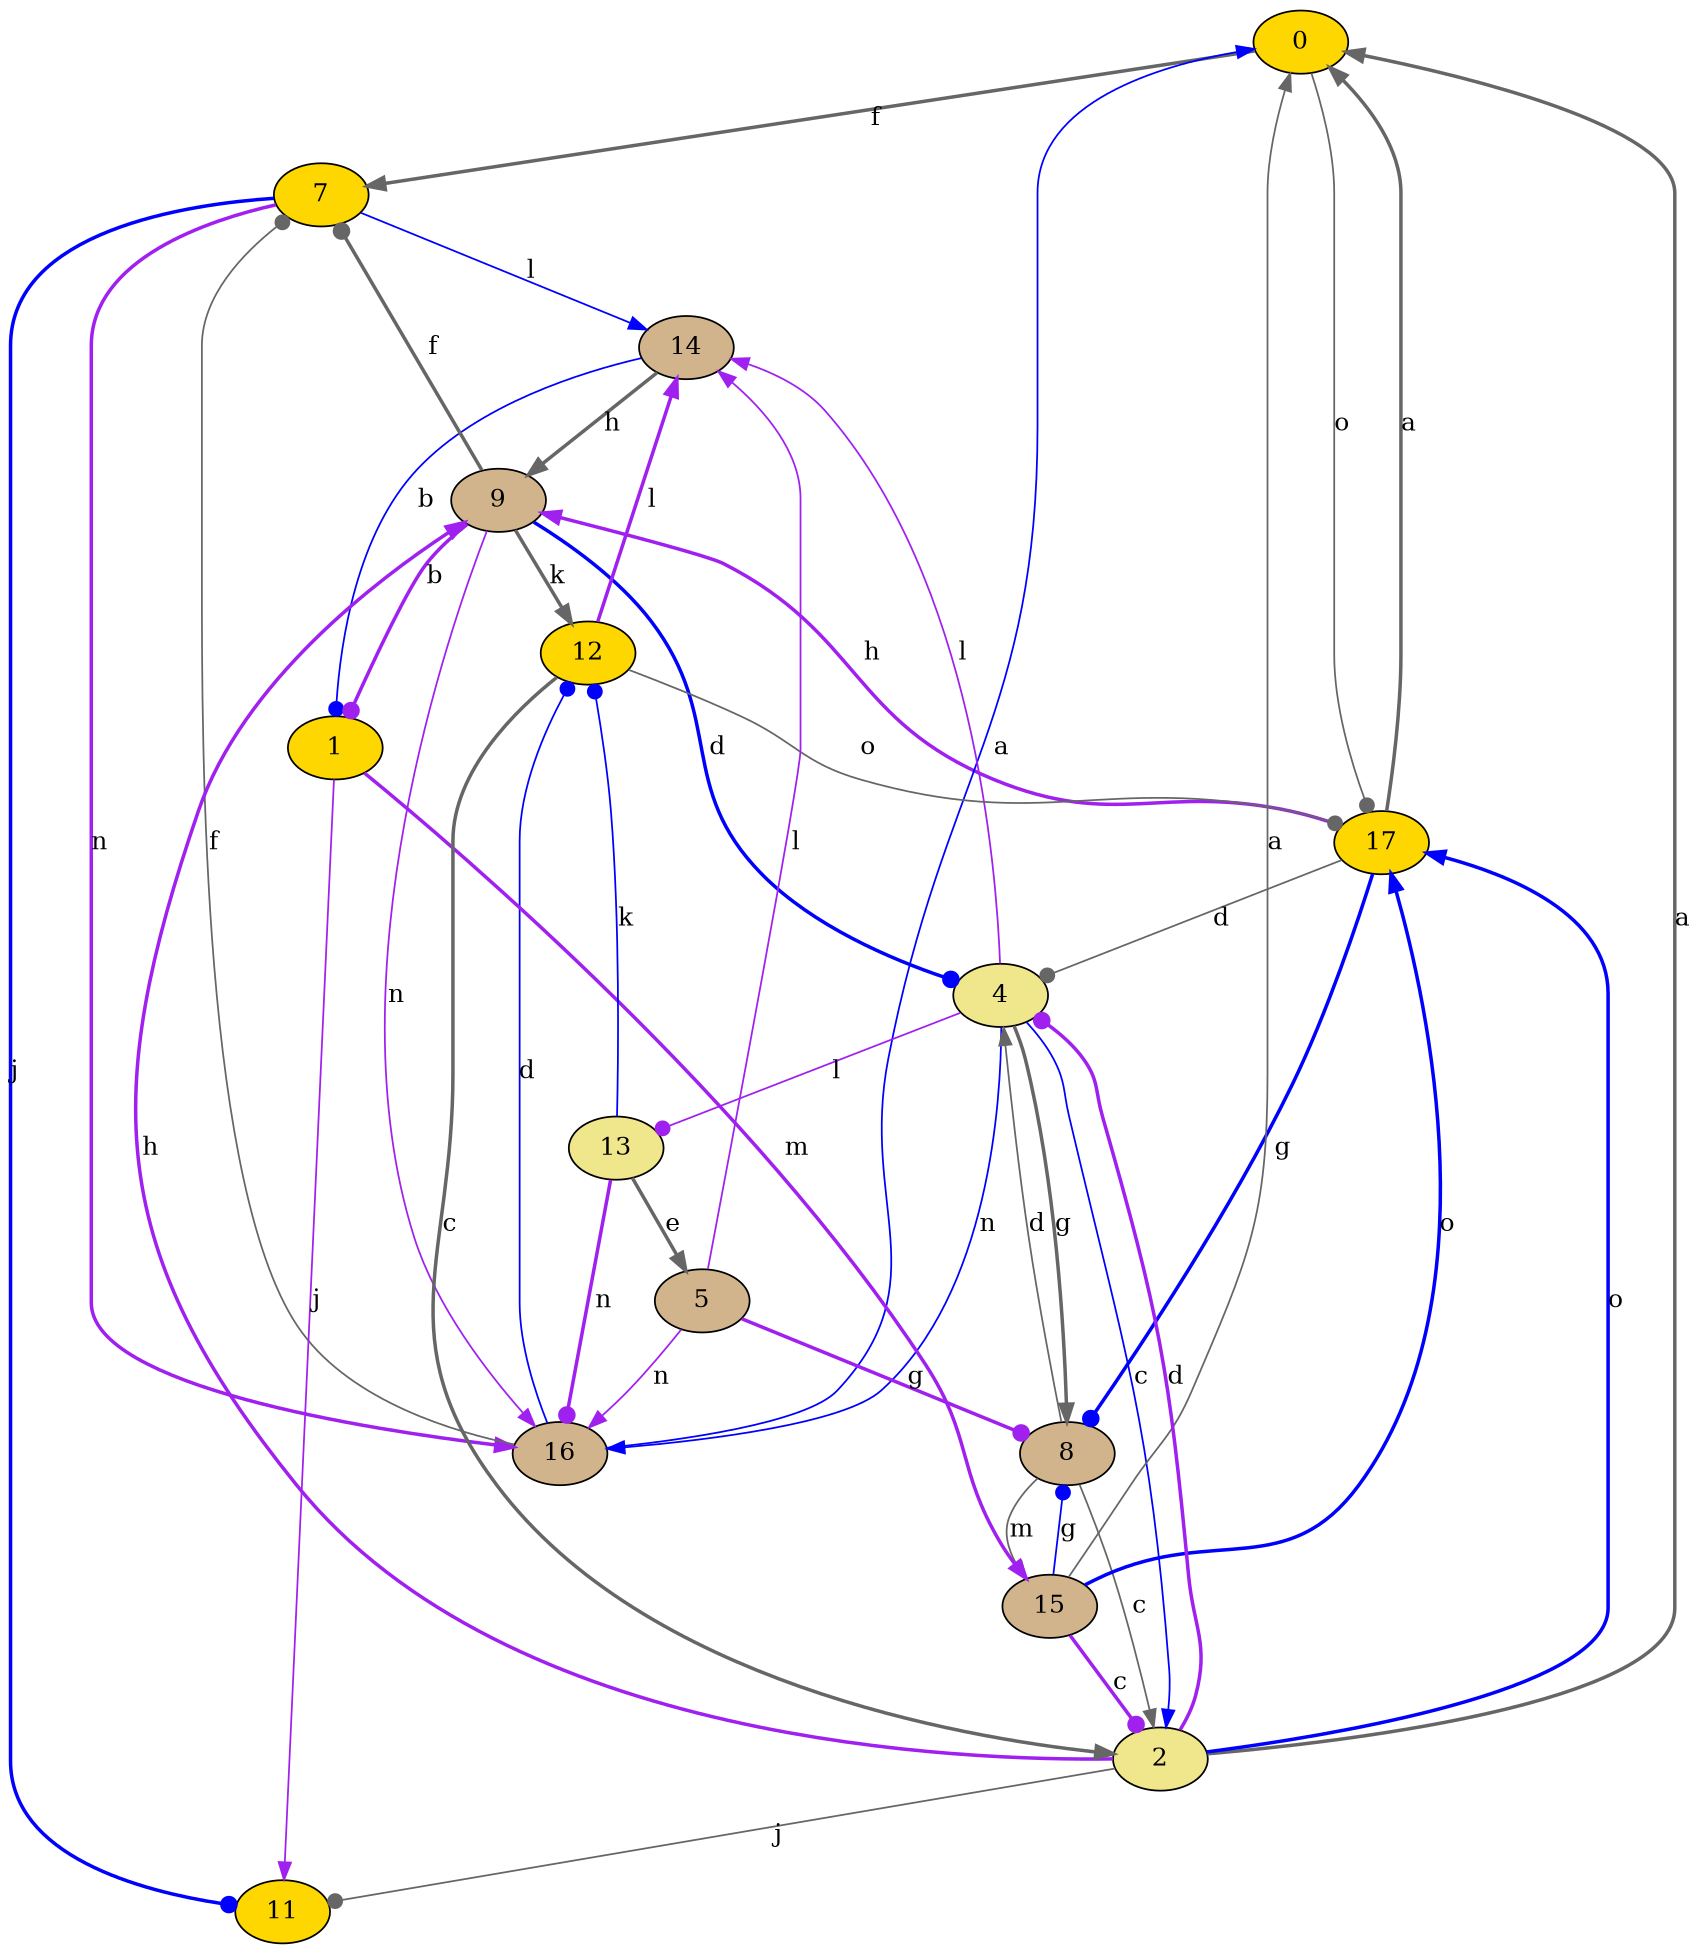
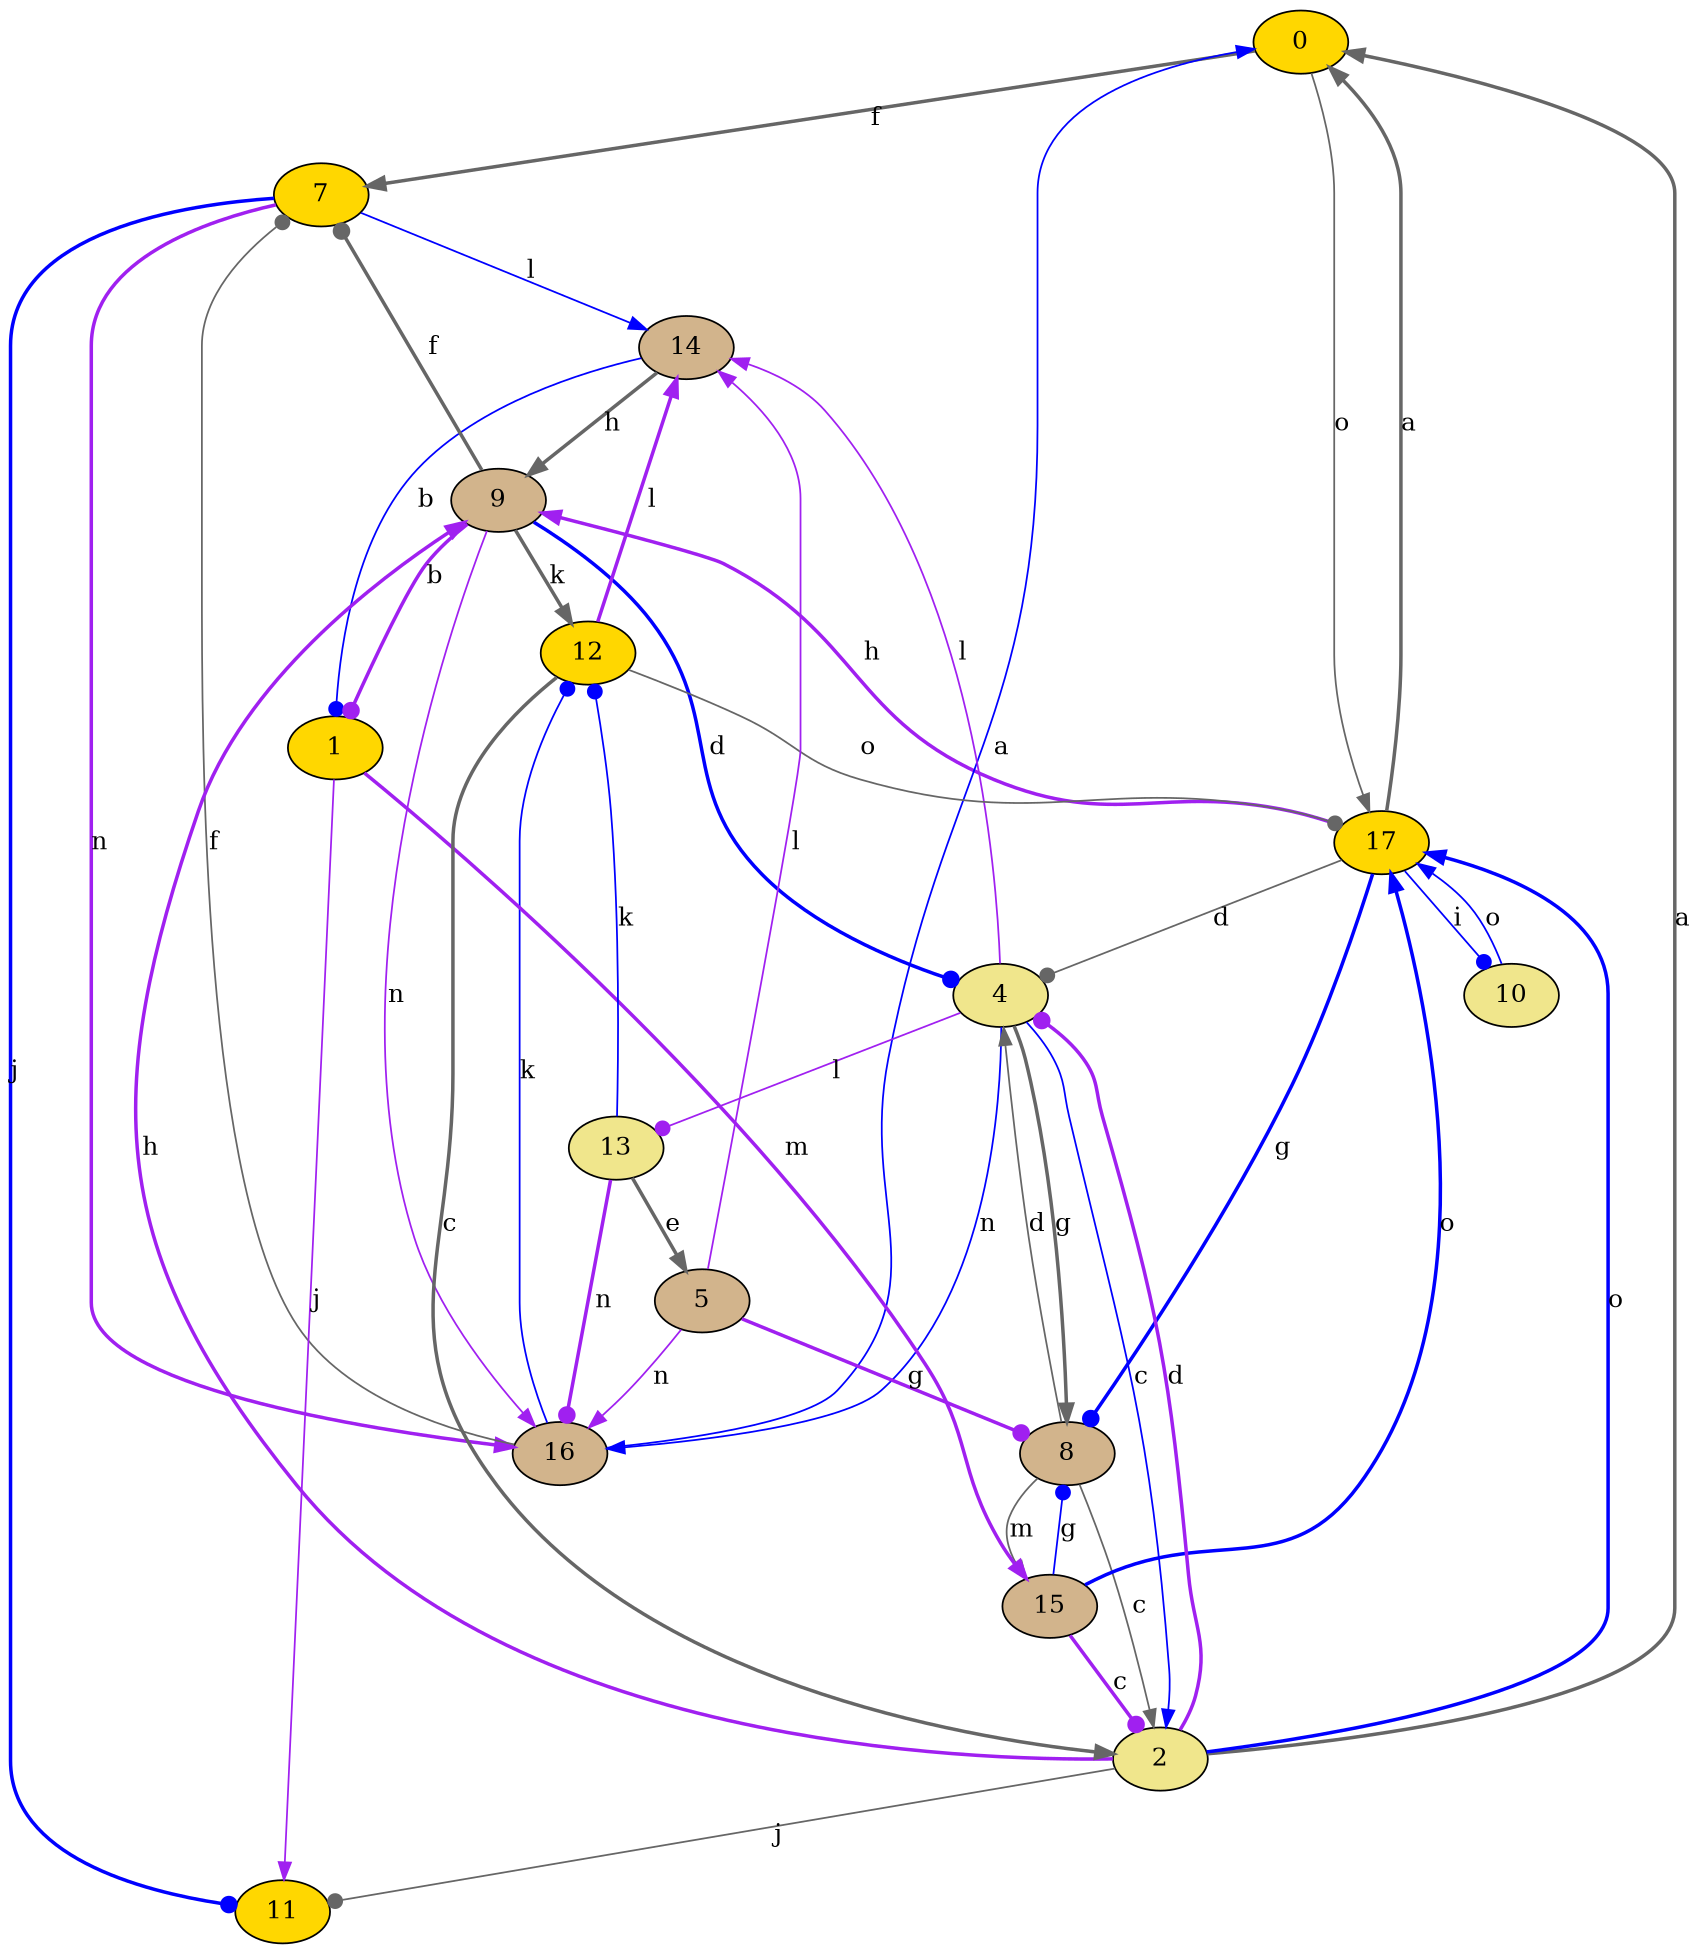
(1334, 436) -> (1334, 436)
(1268, 858) -> none
none -> (1512, 995)
(528, 1072) -> (528, 1072)
